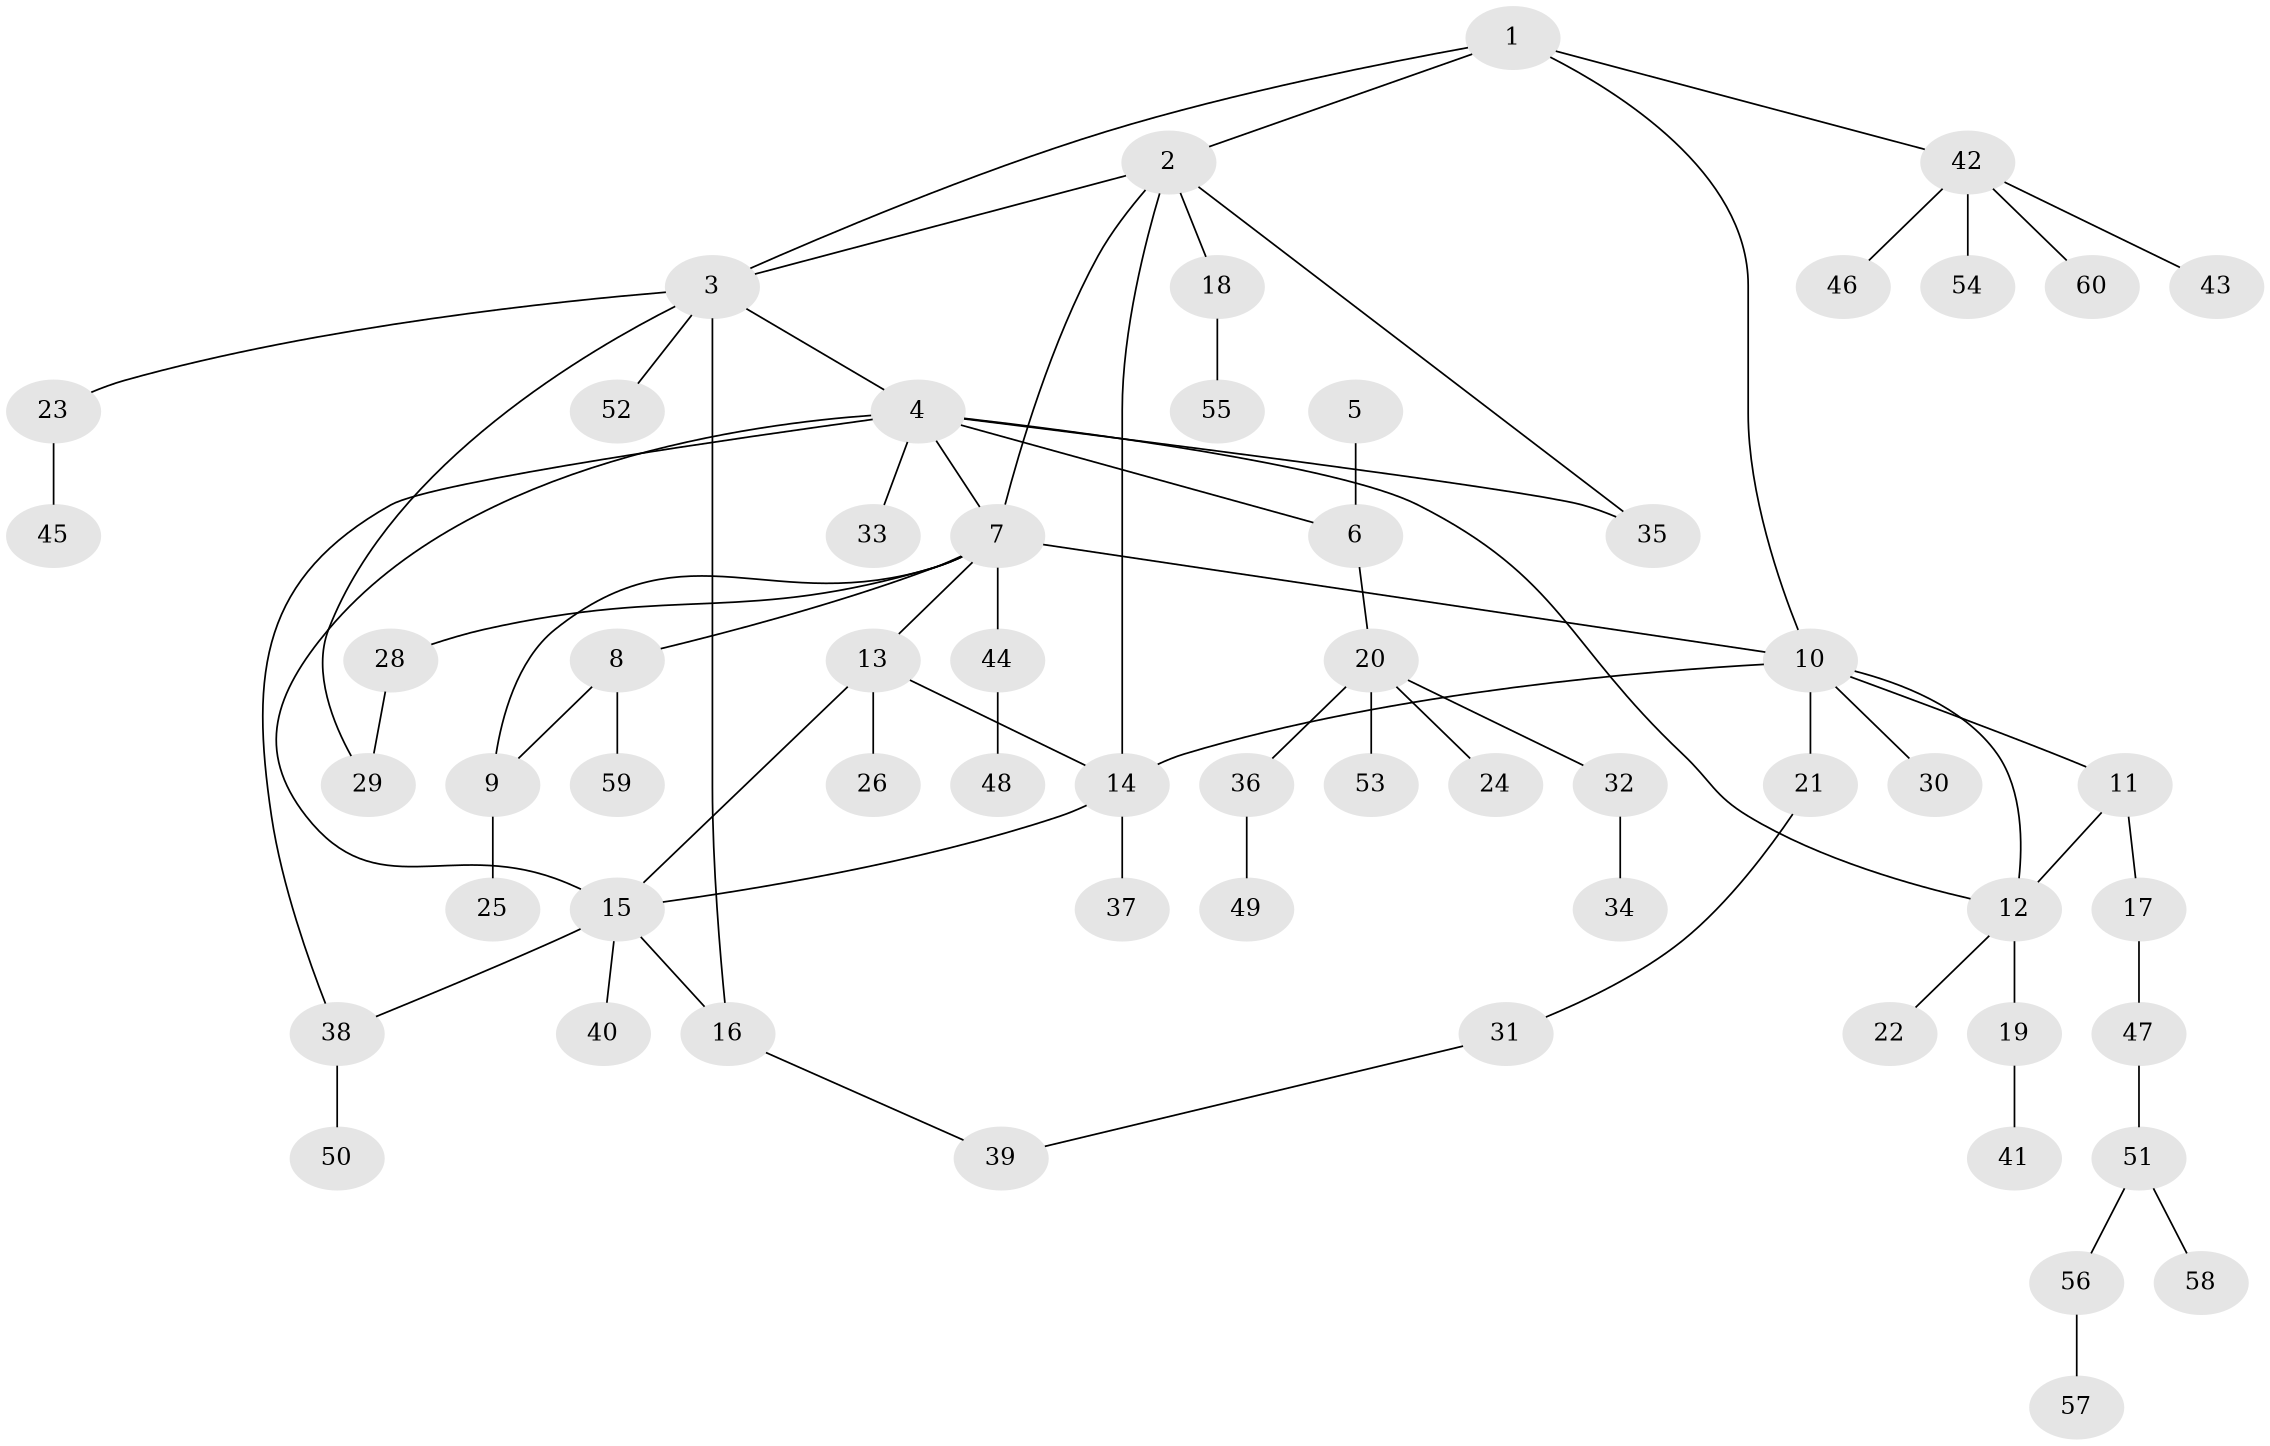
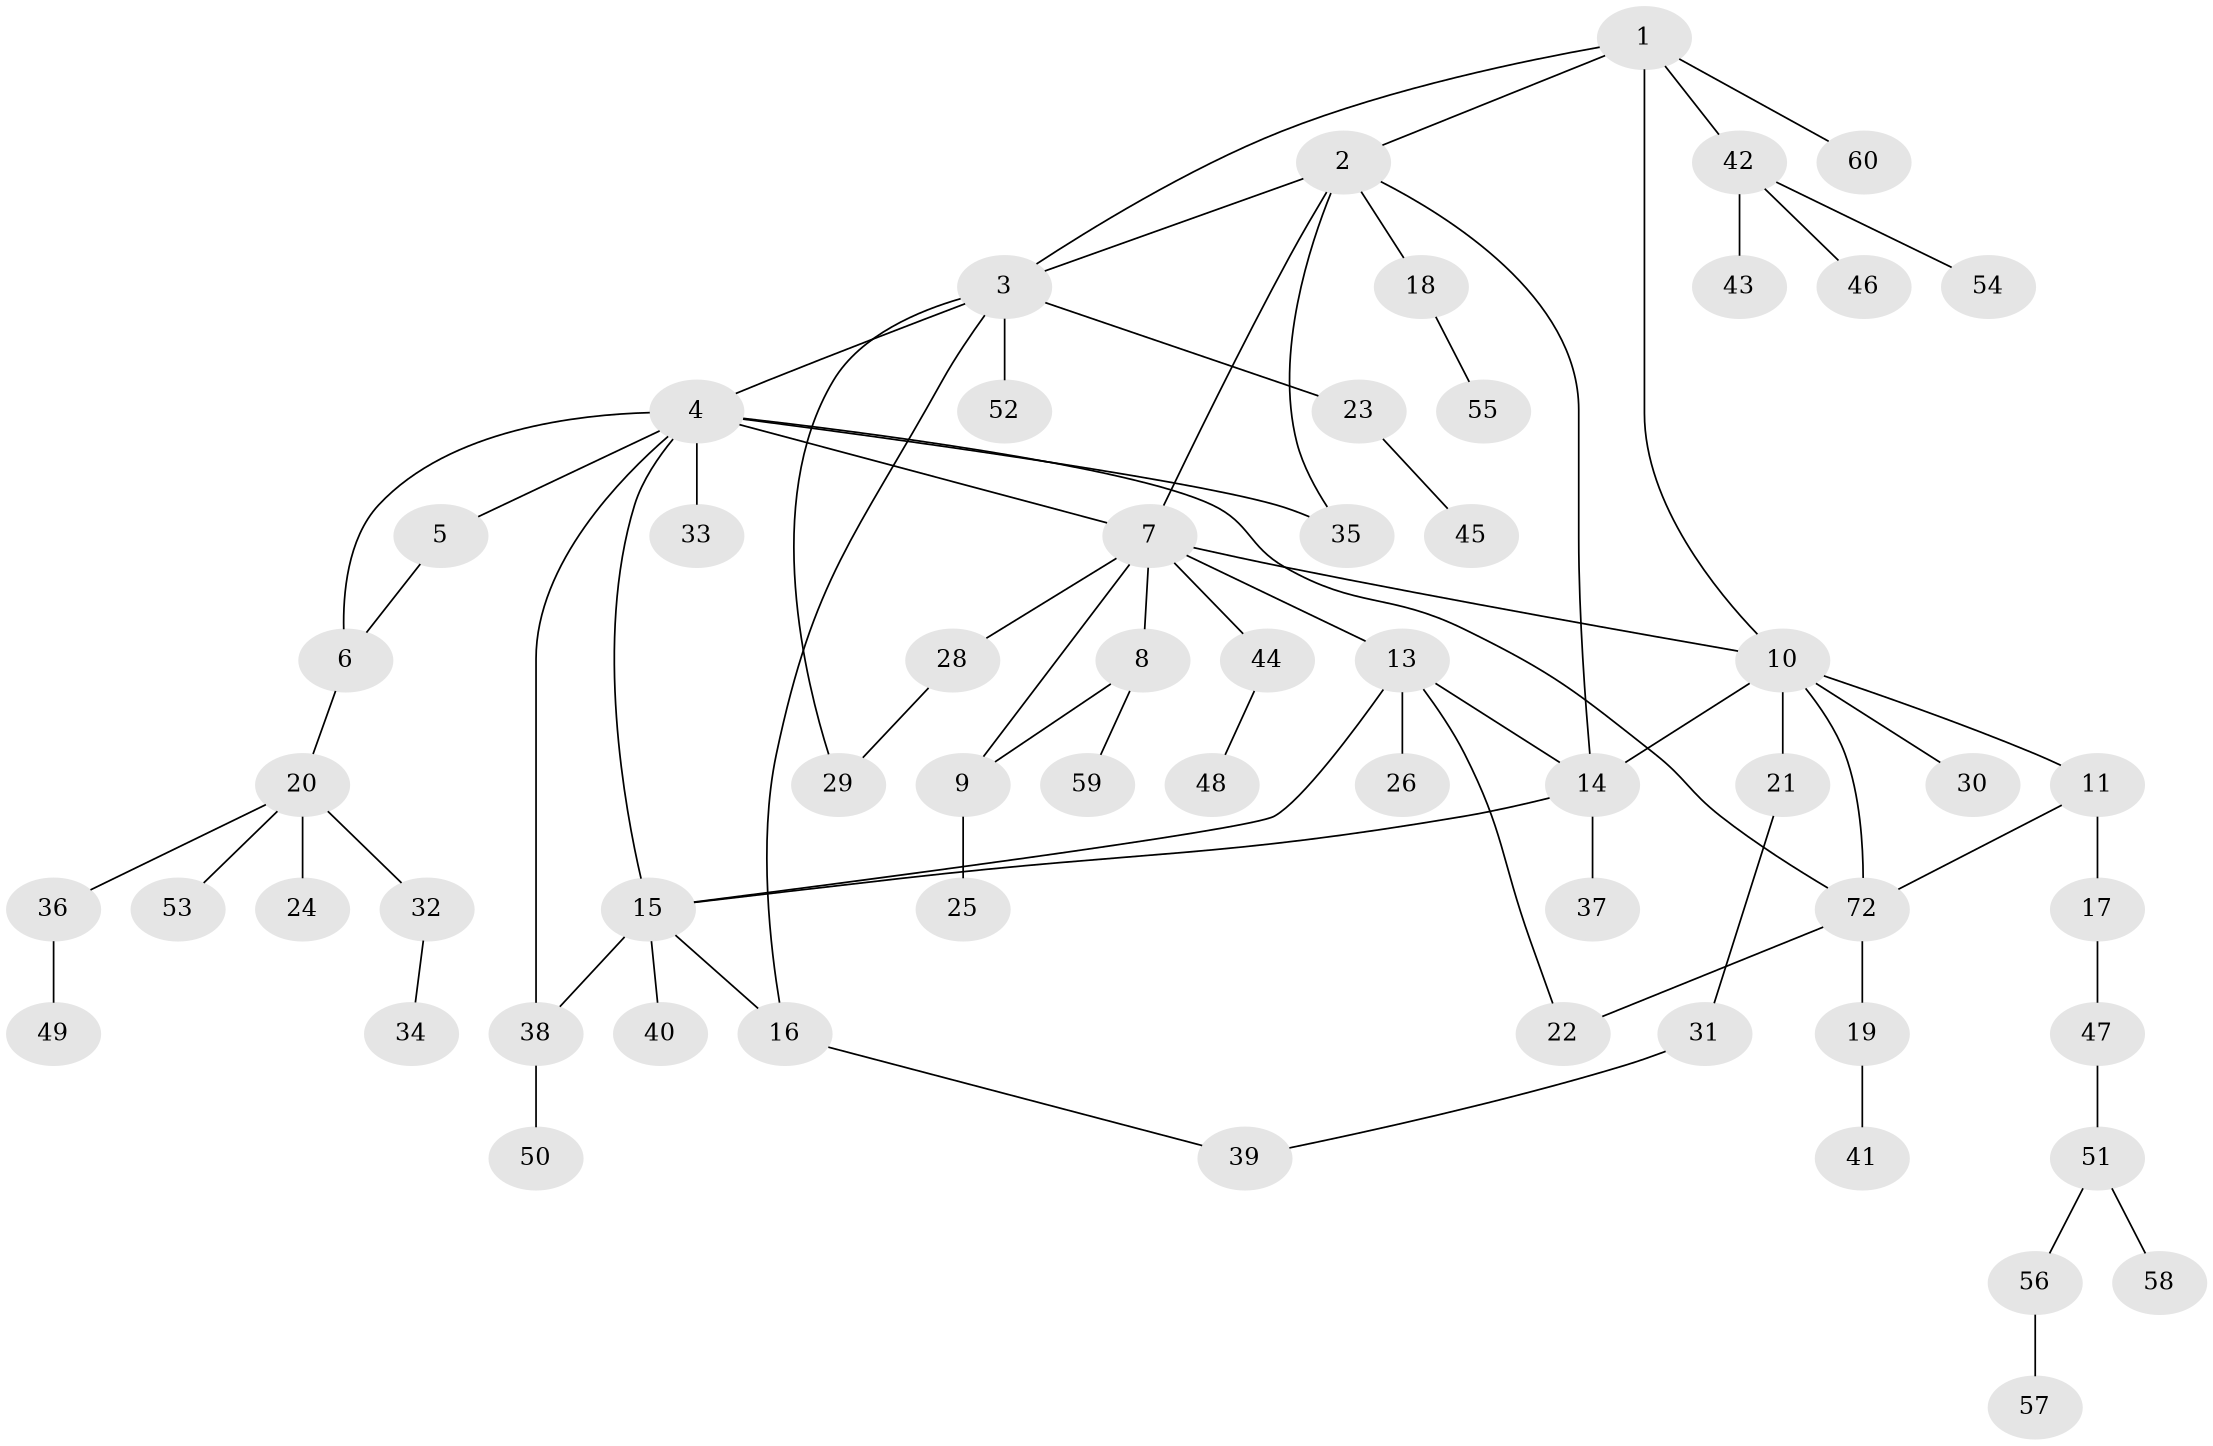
(2030, 225) -> (1754, 100)
none -> (569, 474)
none -> (1500, 841)
(2014, 910) -> (1862, 910)
